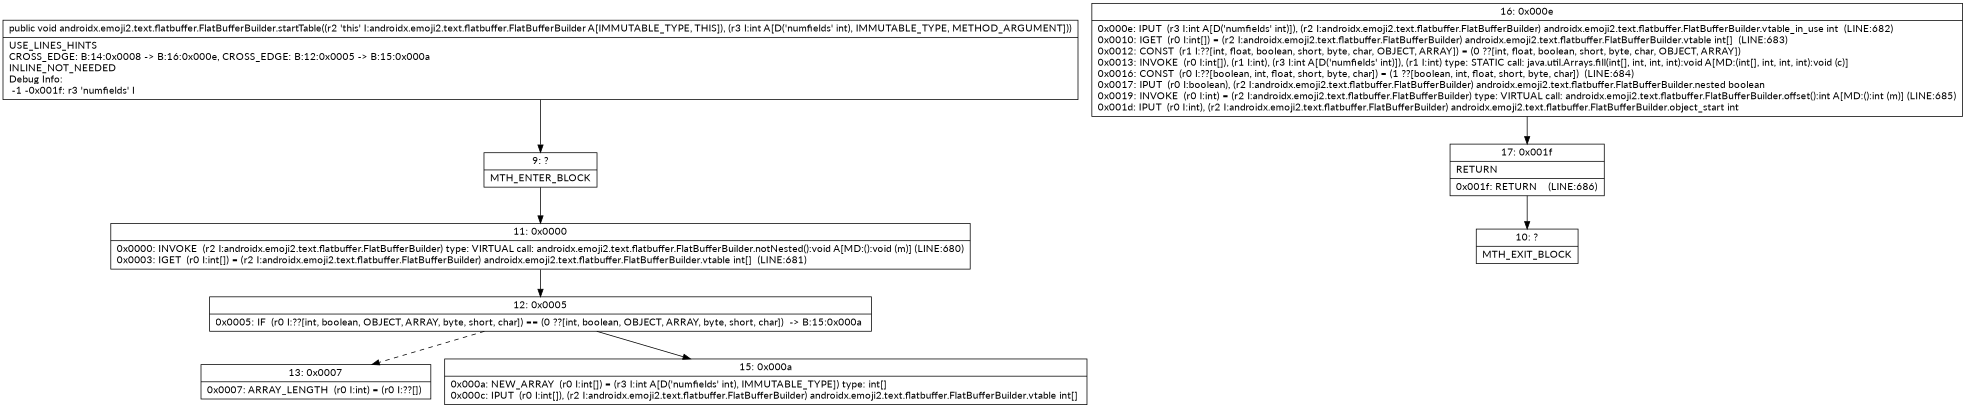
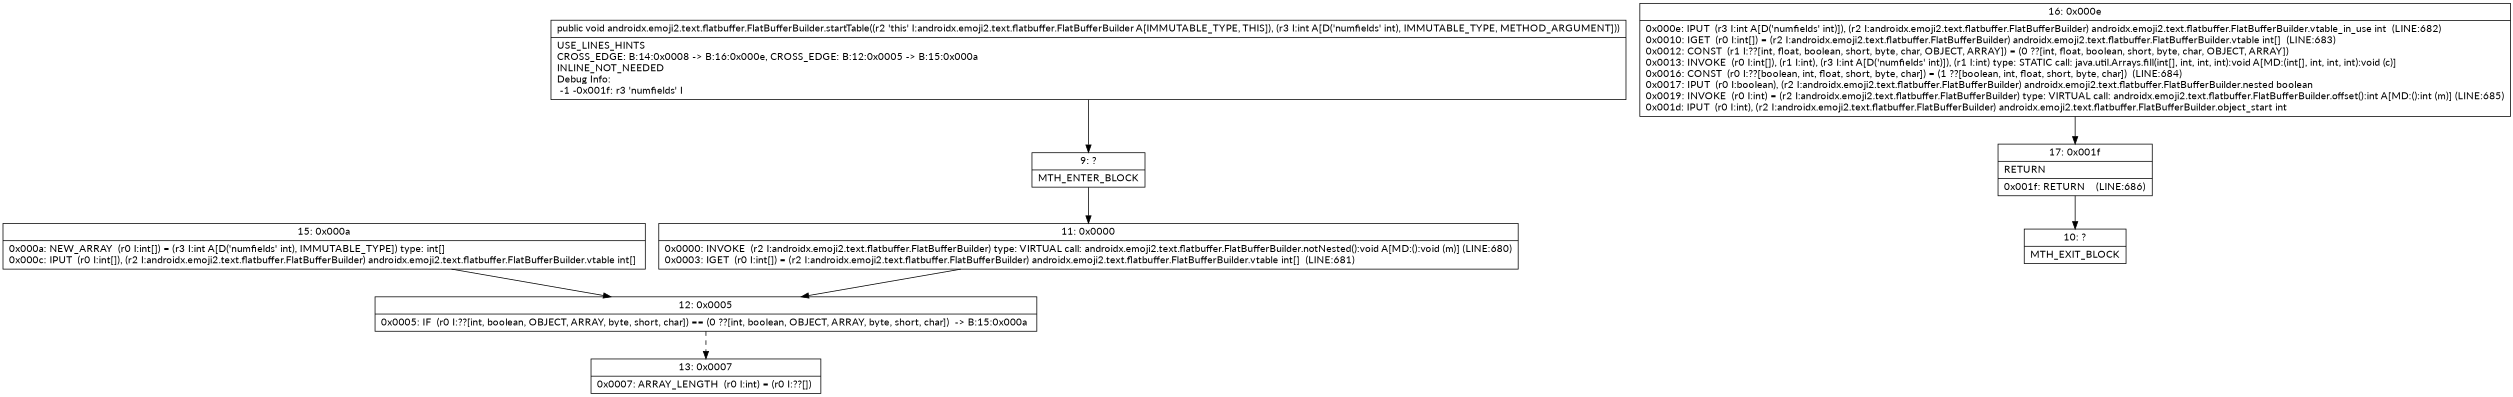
(640, 344) -> (528, 282)
